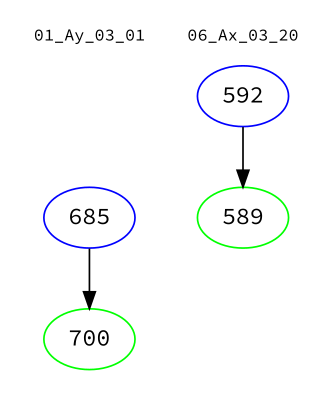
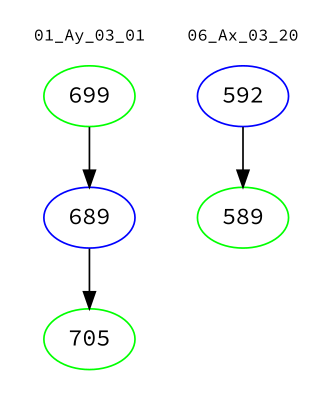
none -> (89, 96)
(89, 218) -> (89, 218)
(89, 339) -> (89, 339)
